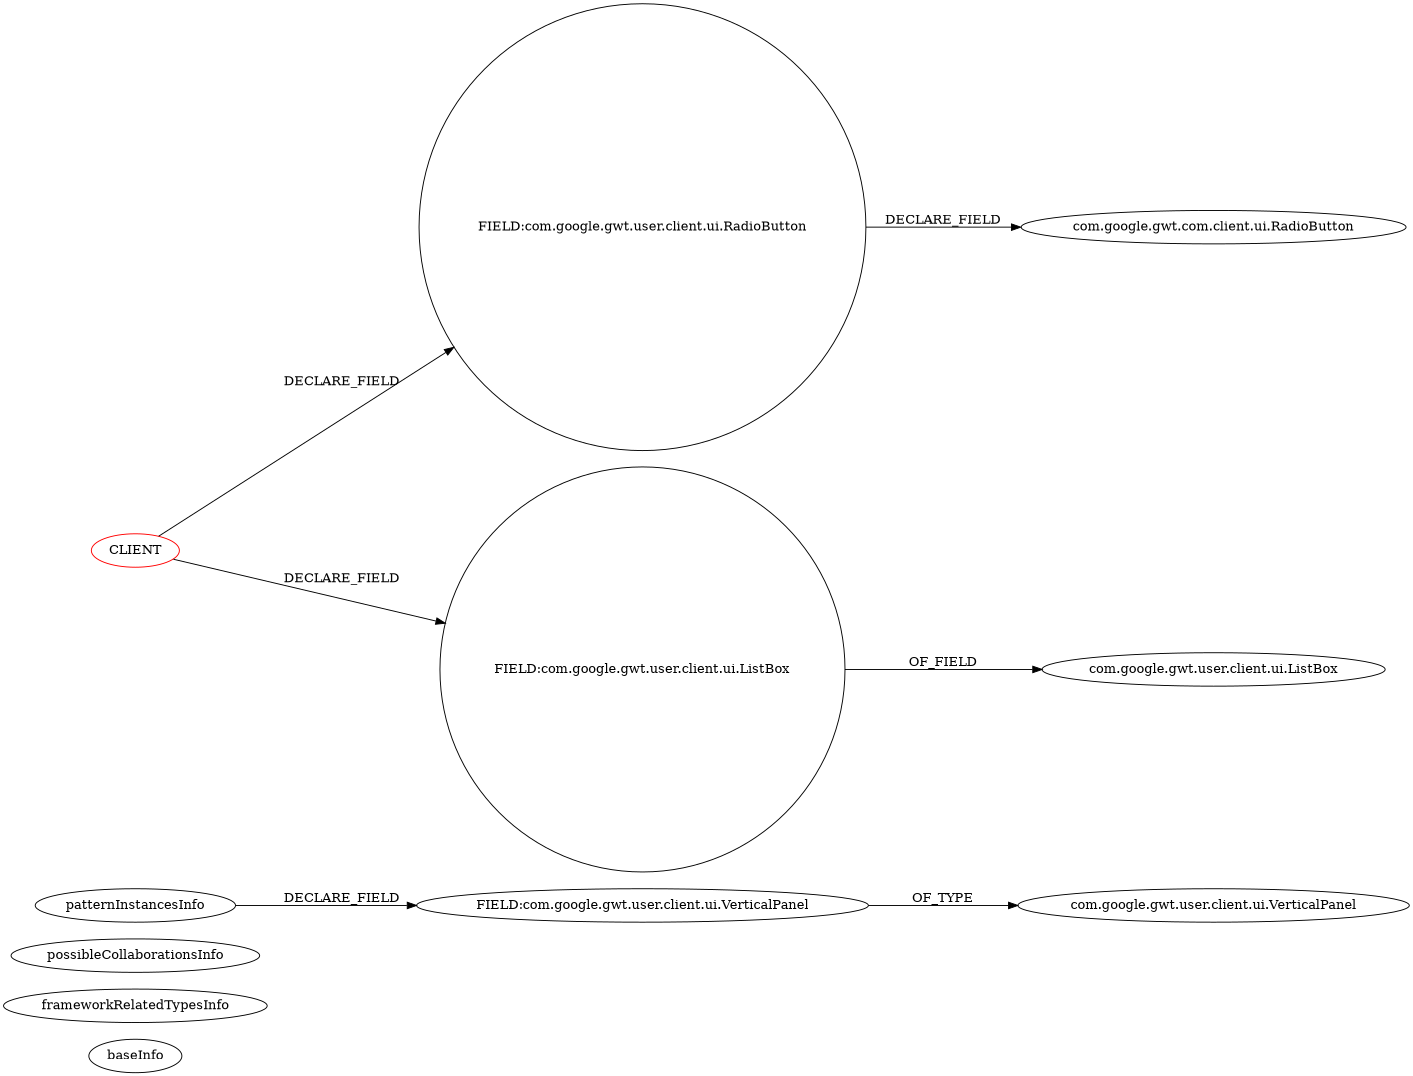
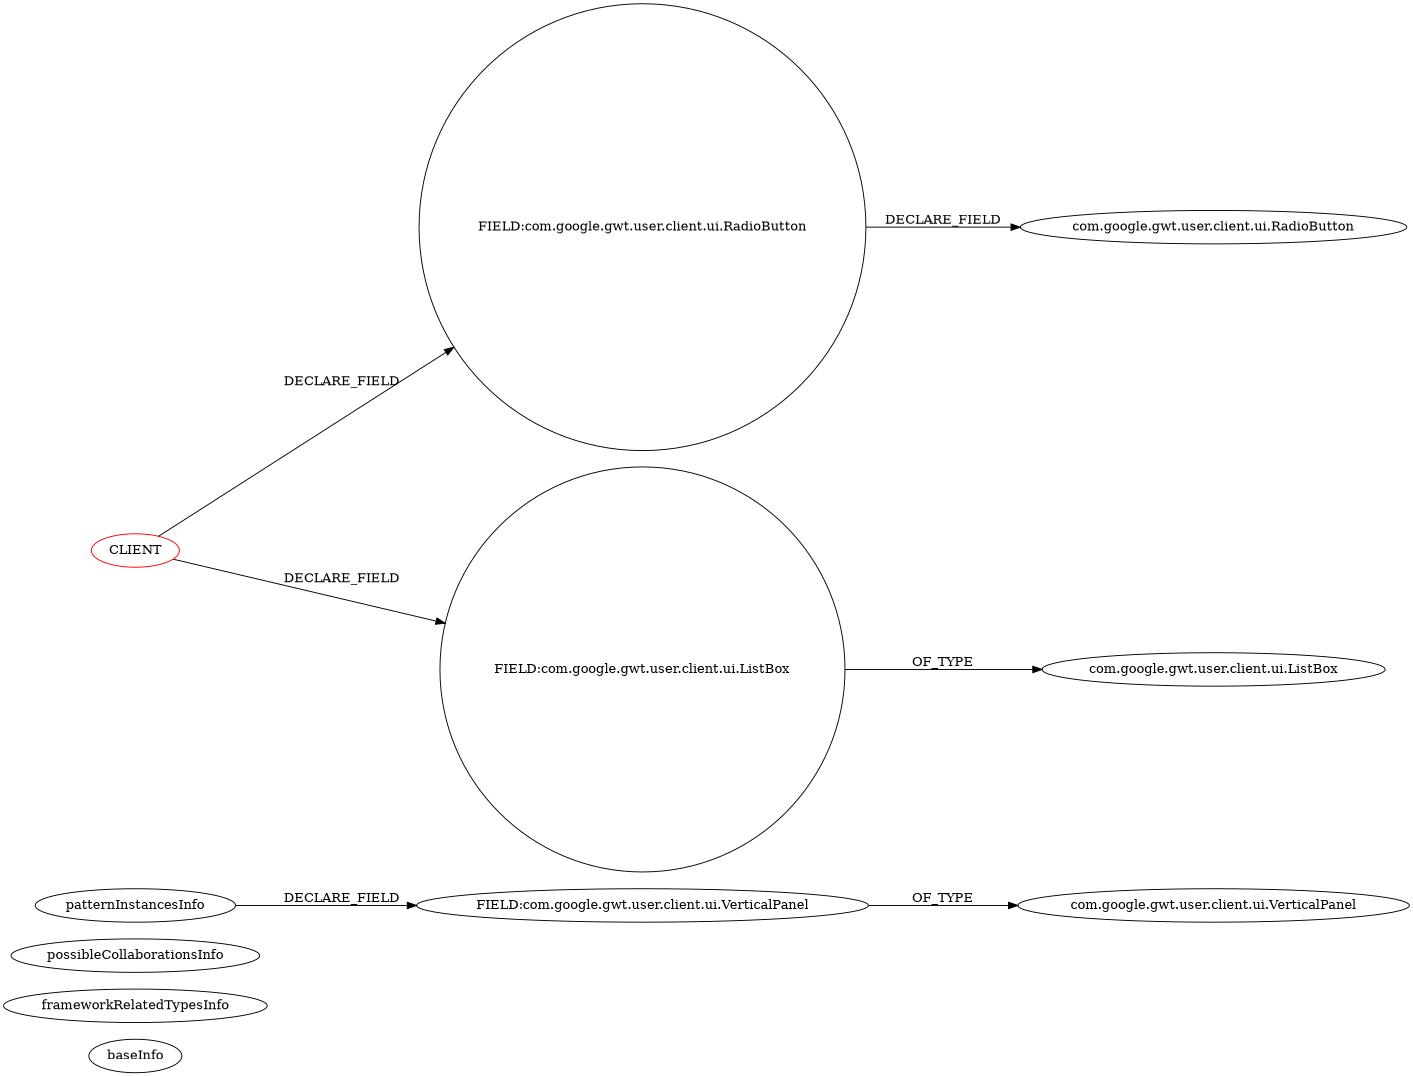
(1214, 227) -> (1214, 227)
(943, 662) -> (943, 662)
